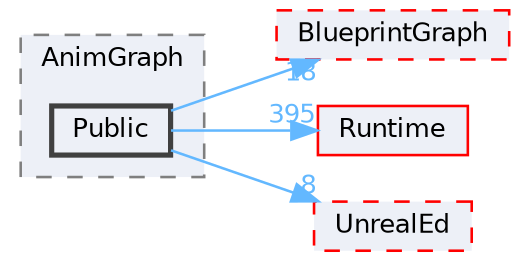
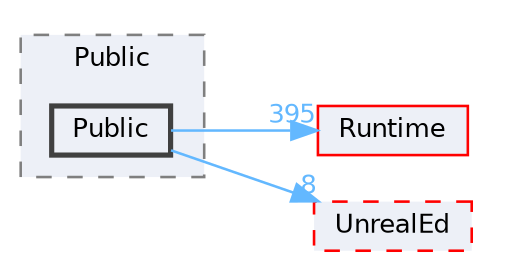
(393, 35) -> none
(112, 59) -> (112, 59)
